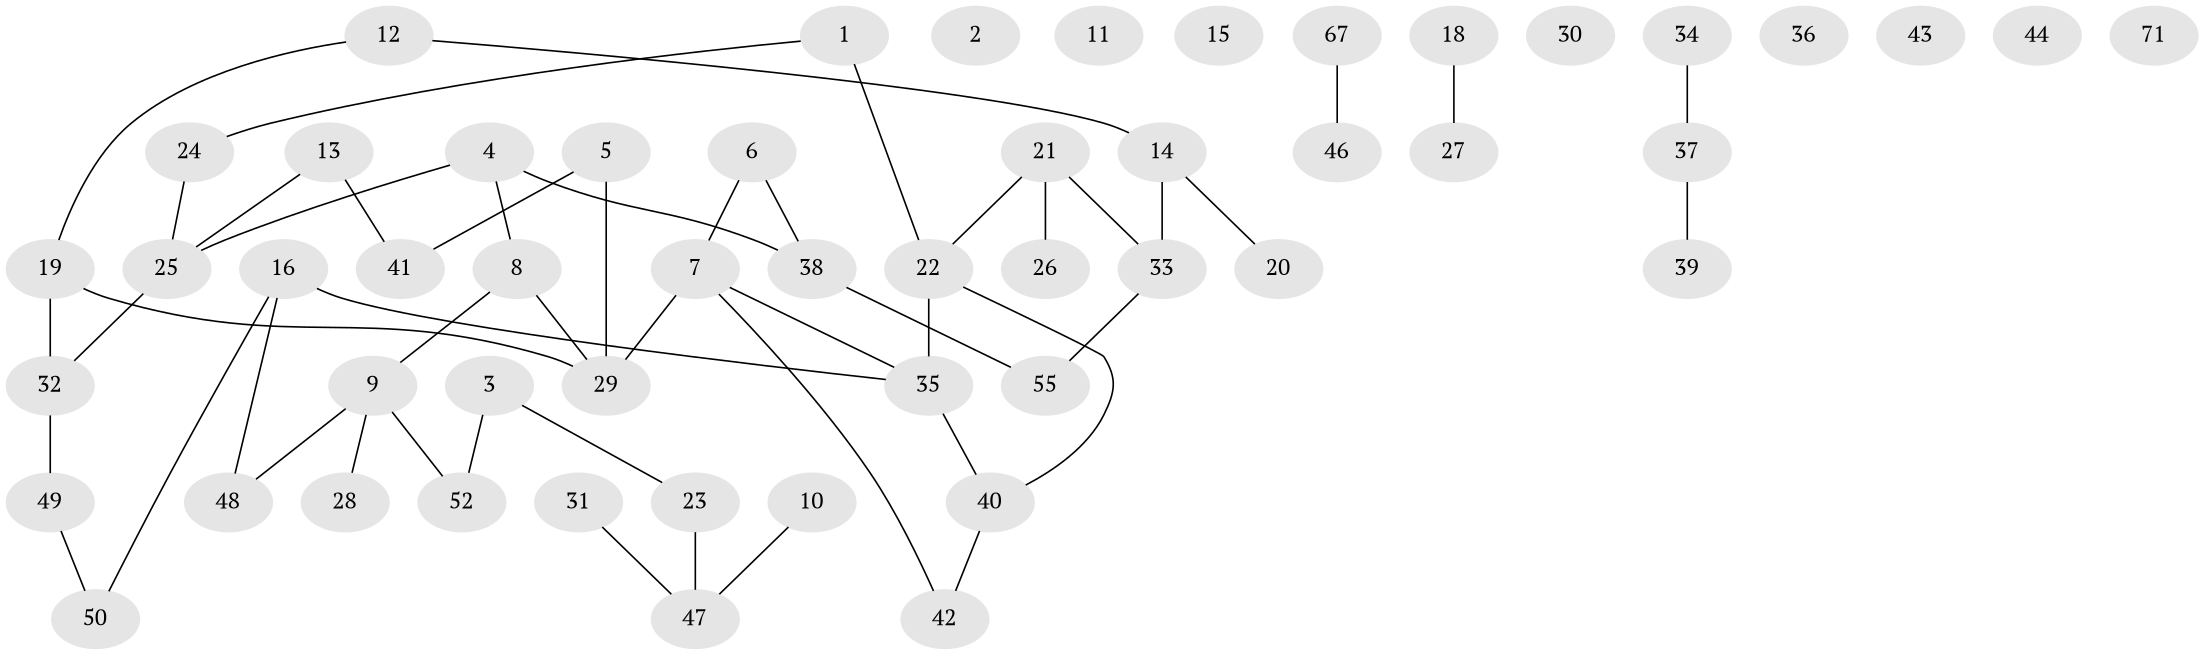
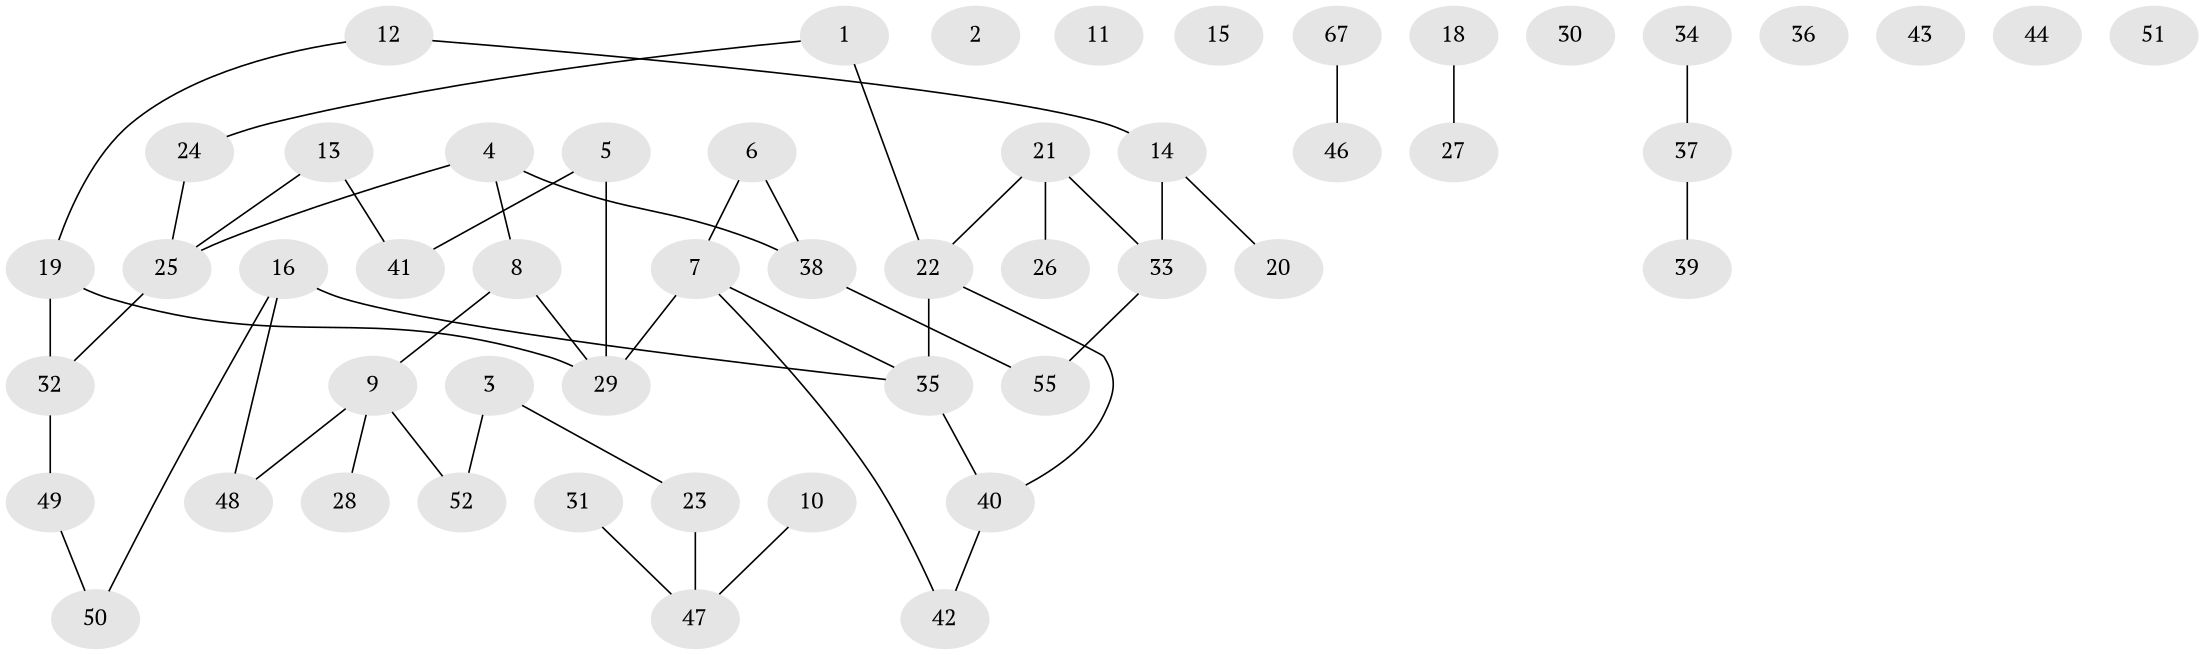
(2154, 36) -> (2154, 36)
